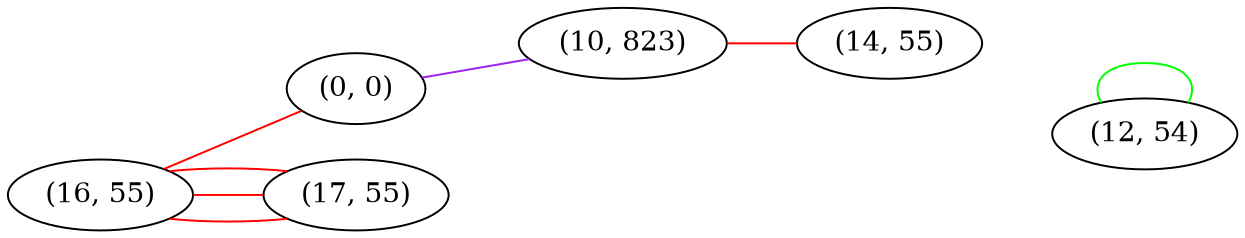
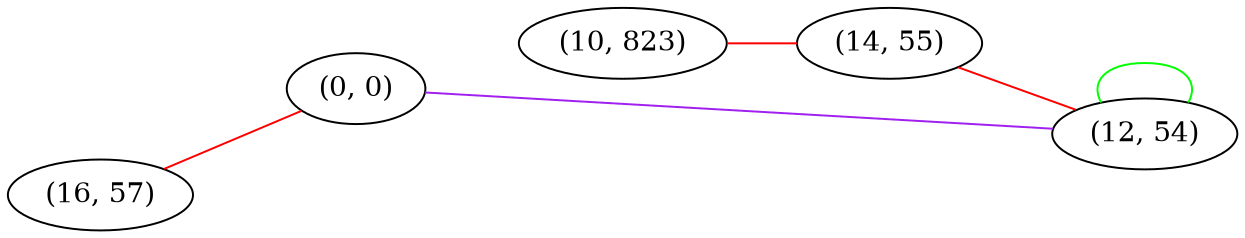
(476, 68) -> (739, 111)
none -> (1017, 89)
(100, 195) -> (100, 195)
(356, 195) -> none
